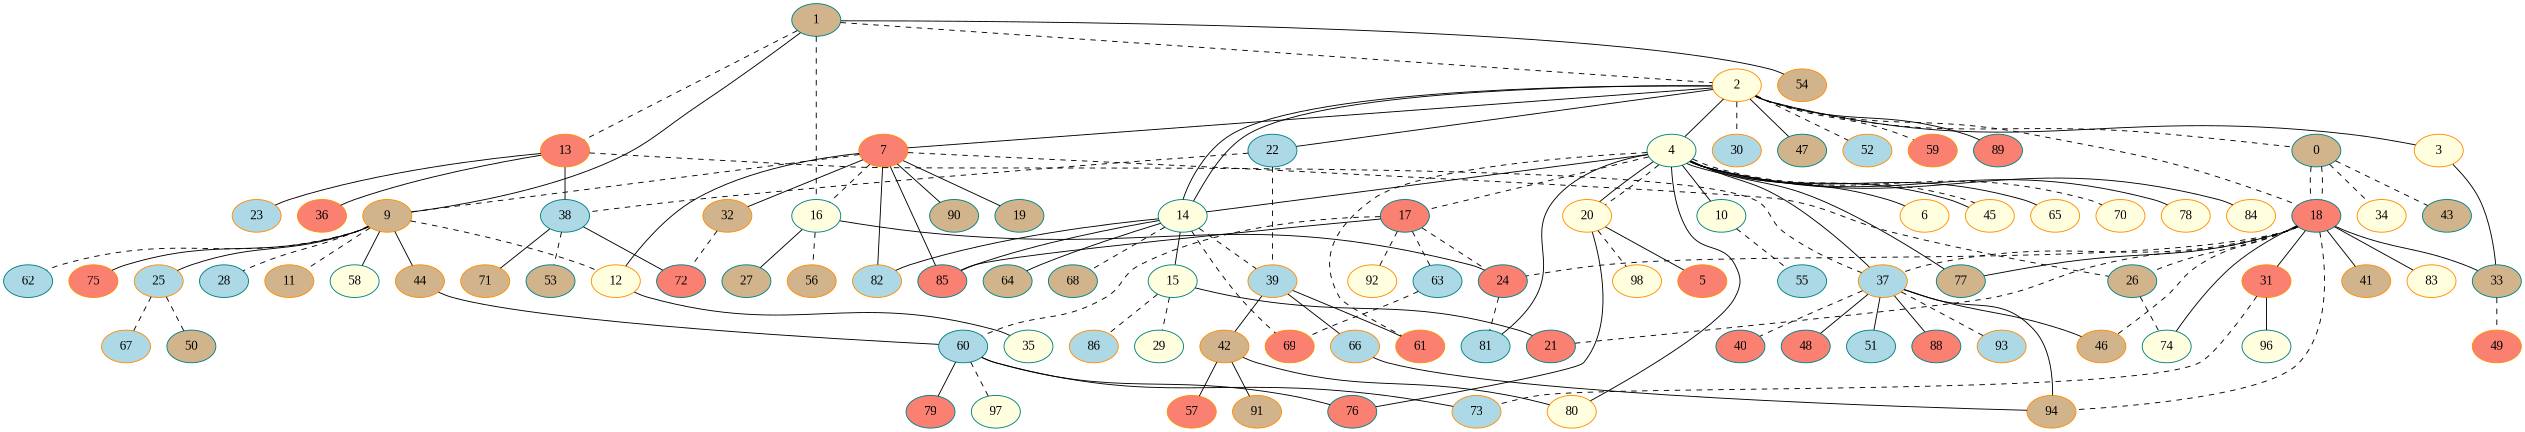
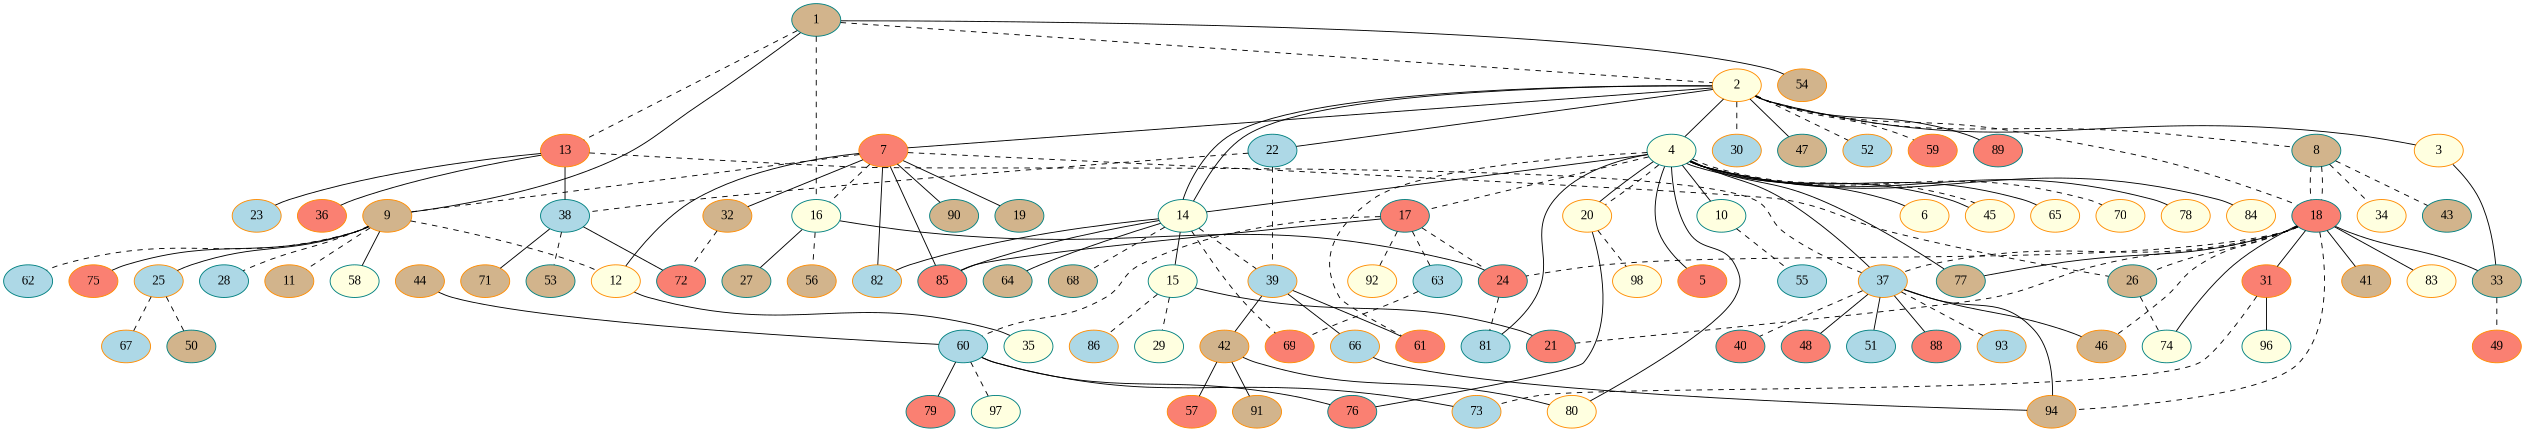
(2316, 151) -> (2316, 151)
(1645, 248) -> (1656, 222)
(404, 249) -> none
